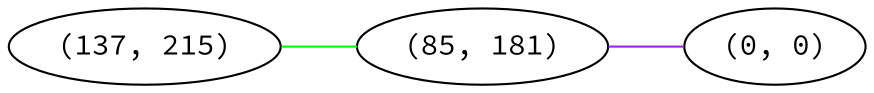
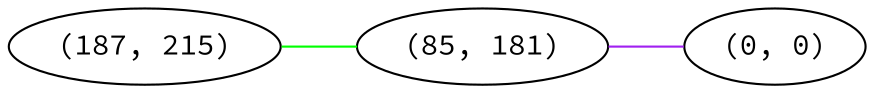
(145, 47) -> (145, 47)
